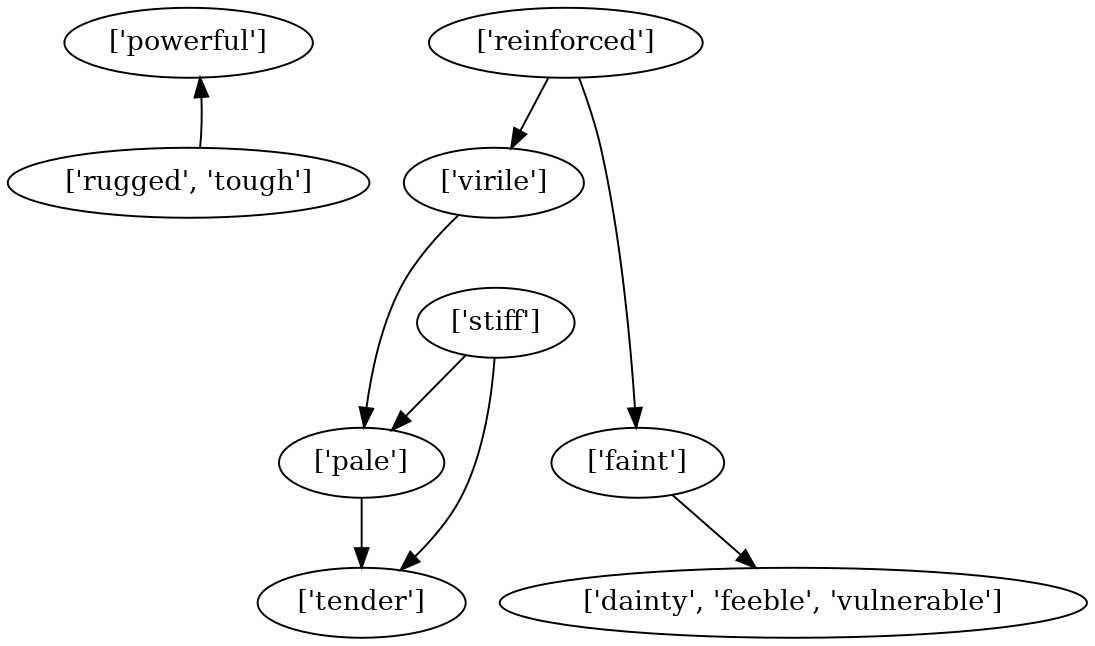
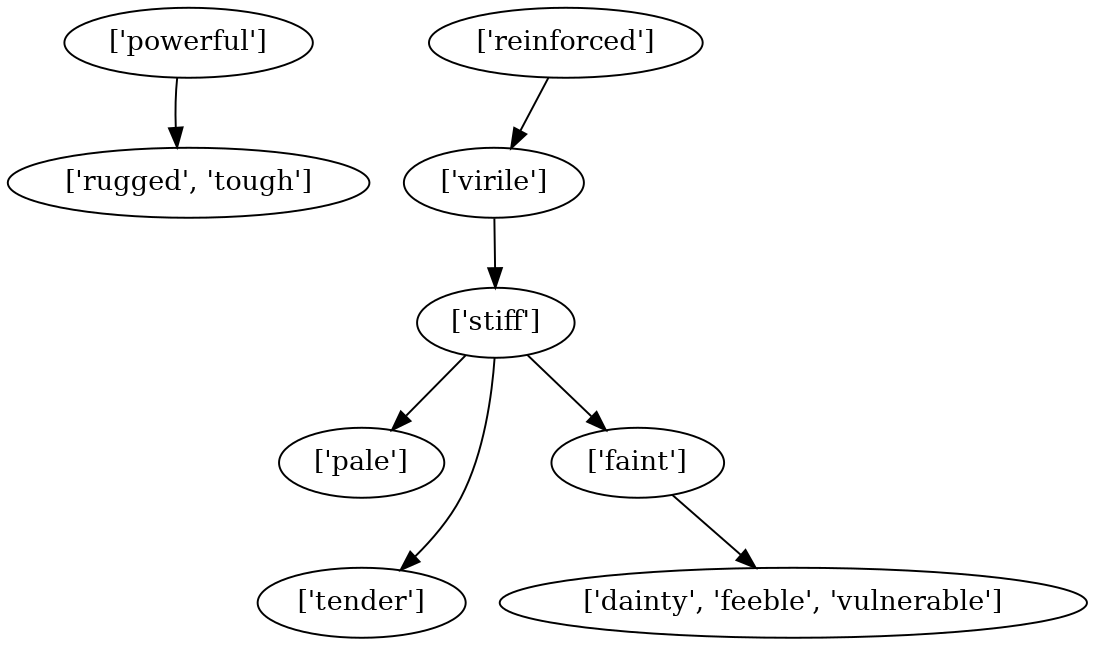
(202, 122) -> (176, 103)
(618, 241) -> (559, 386)
(394, 303) -> (495, 243)
(362, 523) -> none
